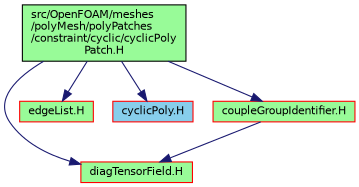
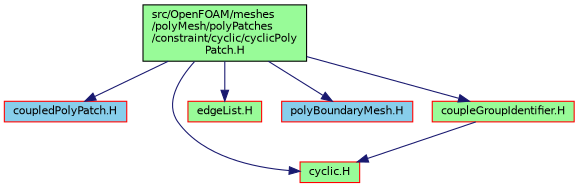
none -> (66, 112)
(153, 112) -> (347, 112)
(137, 172) -> (330, 172)
